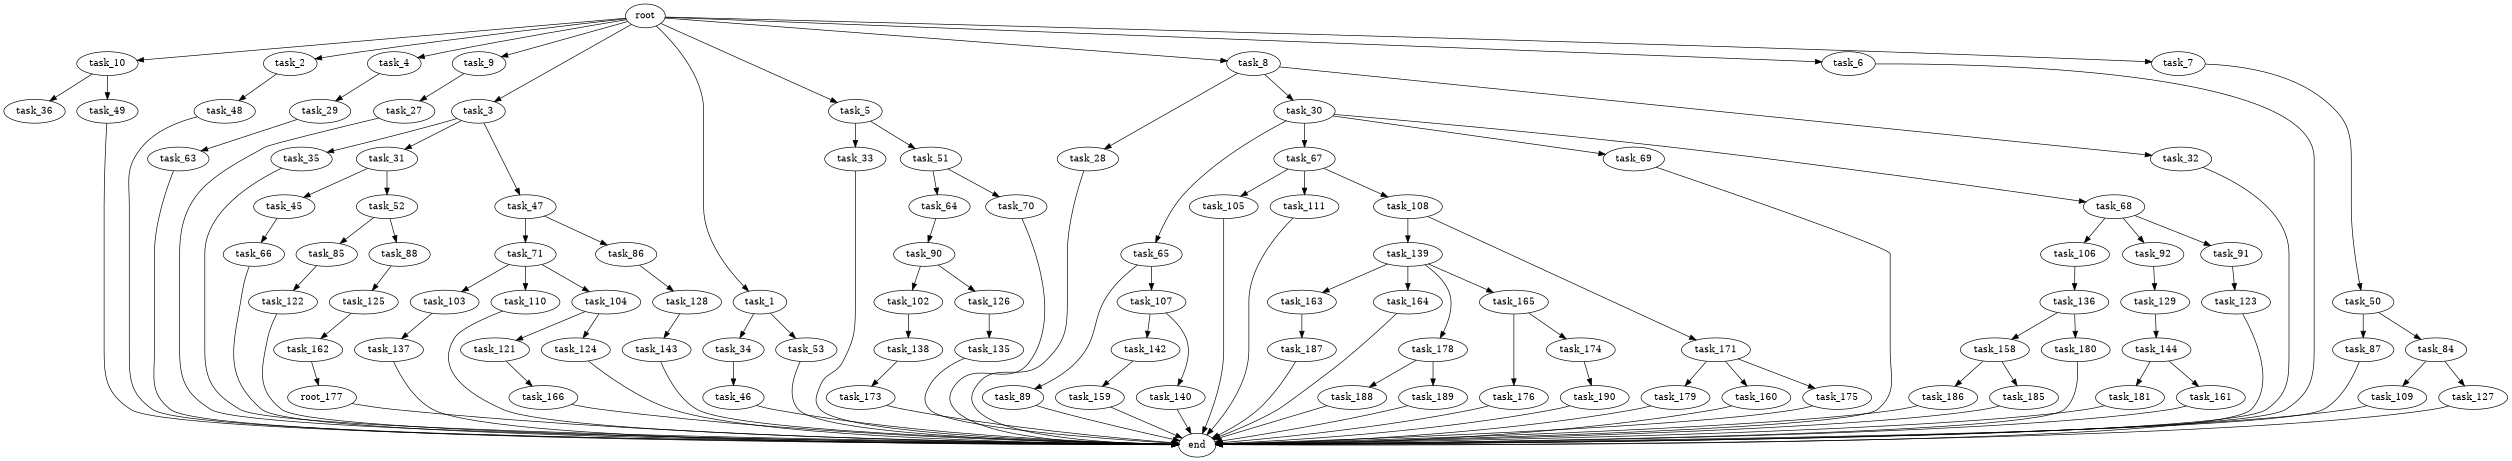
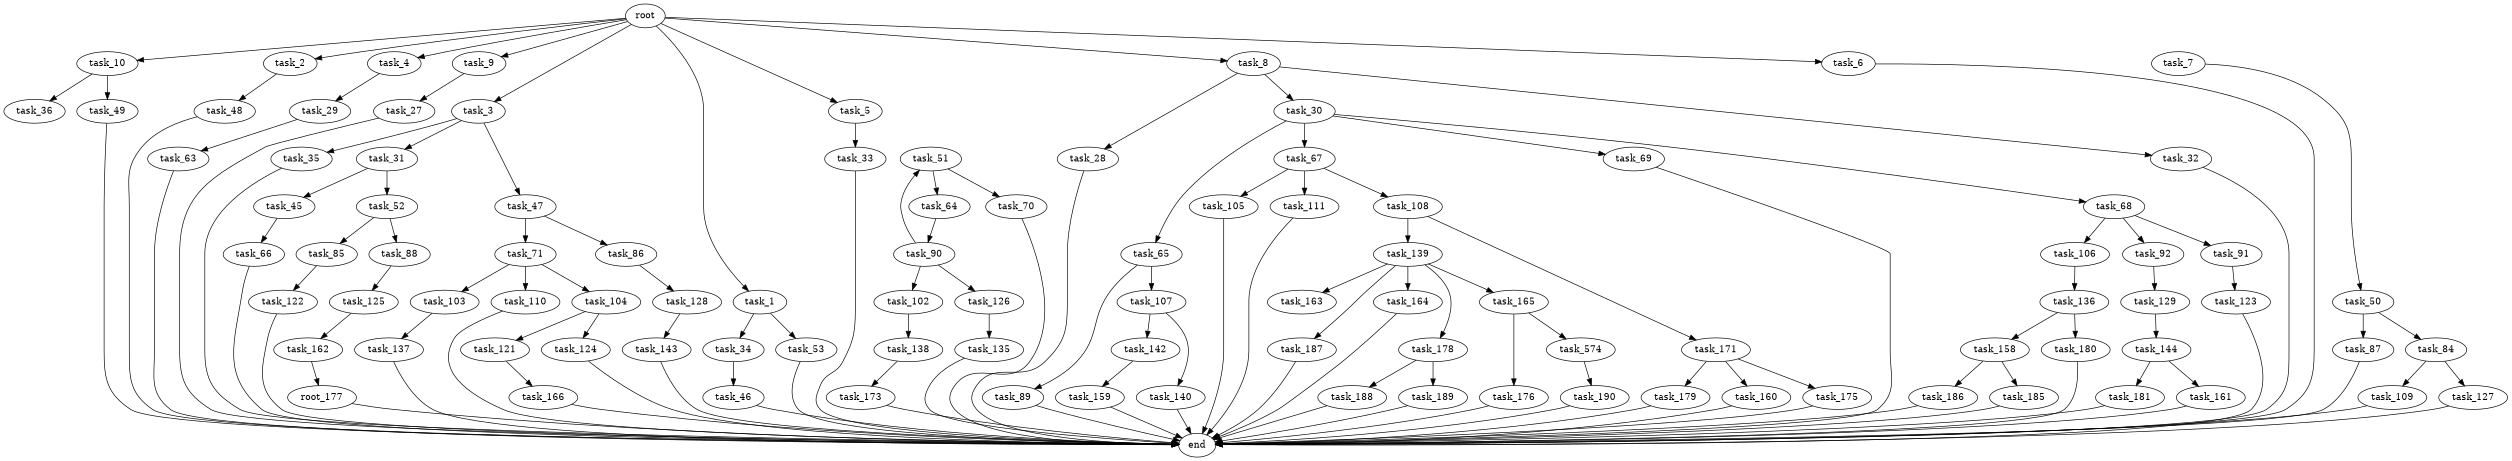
(1405, 37) -> none
(890, 133) -> (901, 209)
(1302, 323) -> (1357, 300)
(1581, 350) -> (1581, 350)
